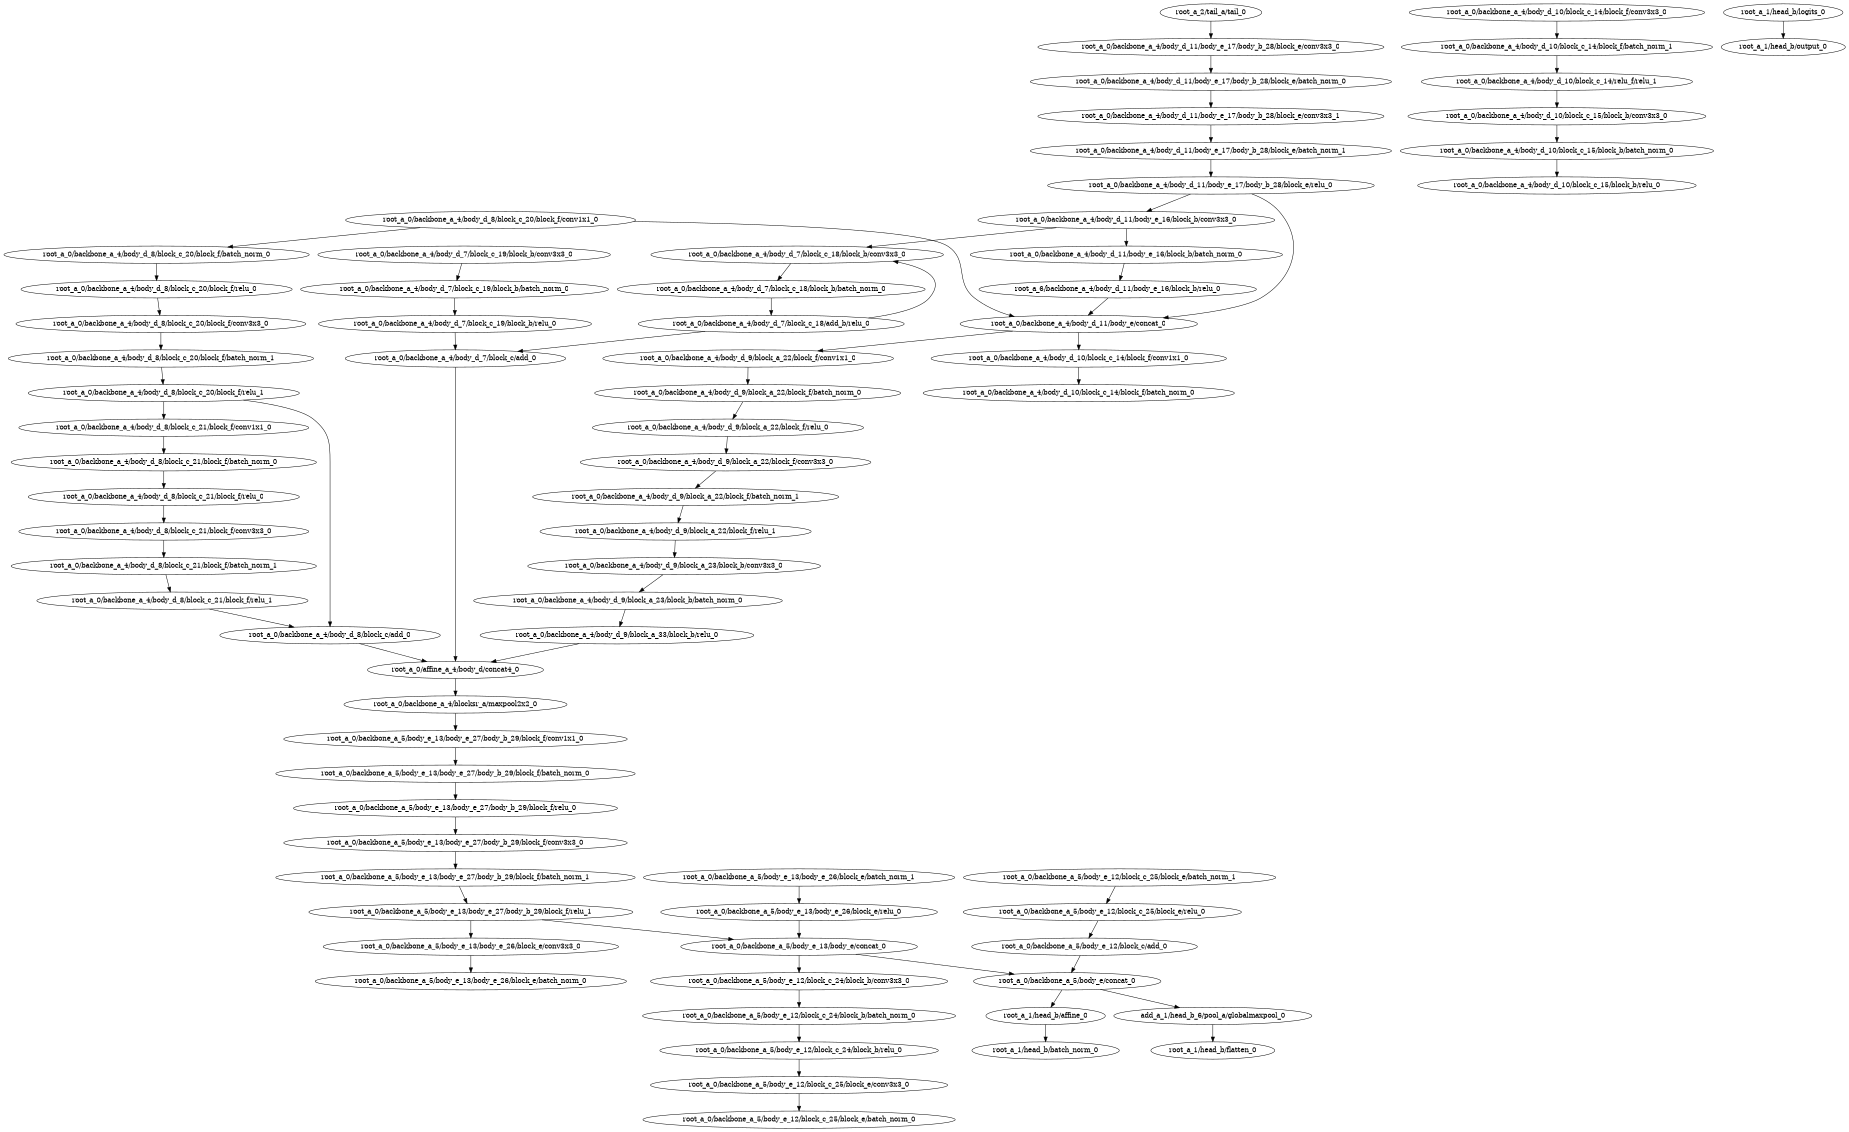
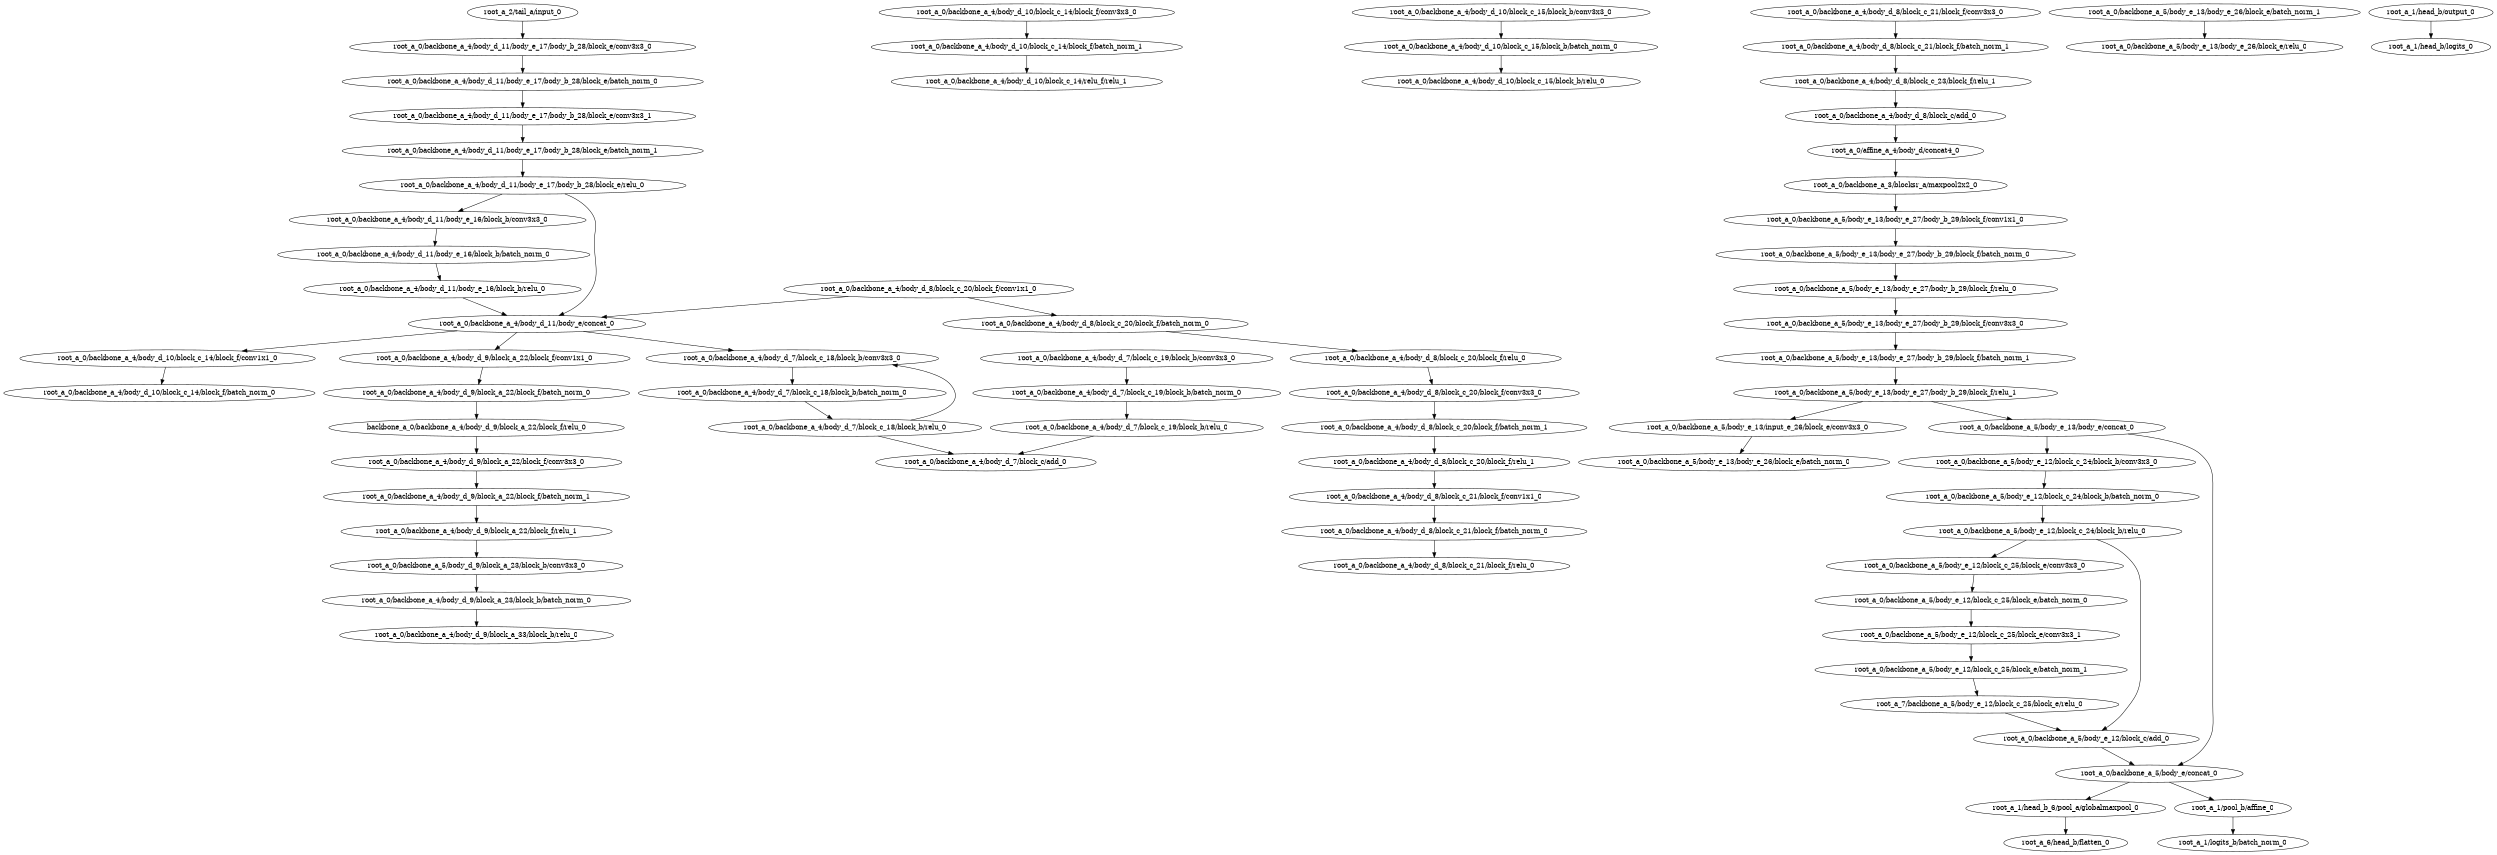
(1211, 12) -> (523, 12)
(1783, 27) -> (2431, 27)
(1557, 97) -> none
(964, 237) -> (656, 341)
(1118, 289) -> (442, 289)
(771, 324) -> (845, 428)
(728, 428) -> (477, 428)
(330, 481) -> none
(164, 512) -> none
(455, 512) -> none
(674, 566) -> (477, 566)
(172, 601) -> (1896, 82)
none -> (2141, 629)
none -> (1971, 635)
(538, 652) -> none
(455, 704) -> (1896, 185)
(1102, 912) -> (1980, 704)
(799, 927) -> none
(471, 947) -> (1758, 428)
(1046, 1016) -> (2233, 808)
(1213, 1016) -> (2066, 808)
(1046, 1050) -> (2233, 843)
(1213, 1050) -> (2066, 843)
